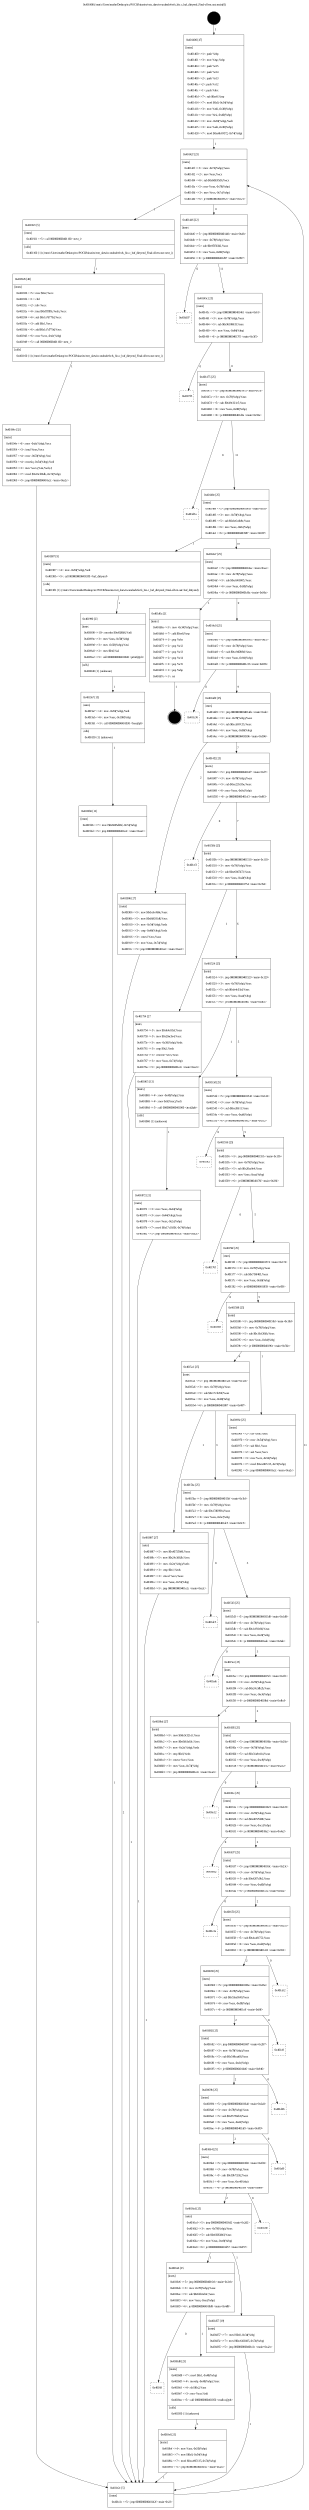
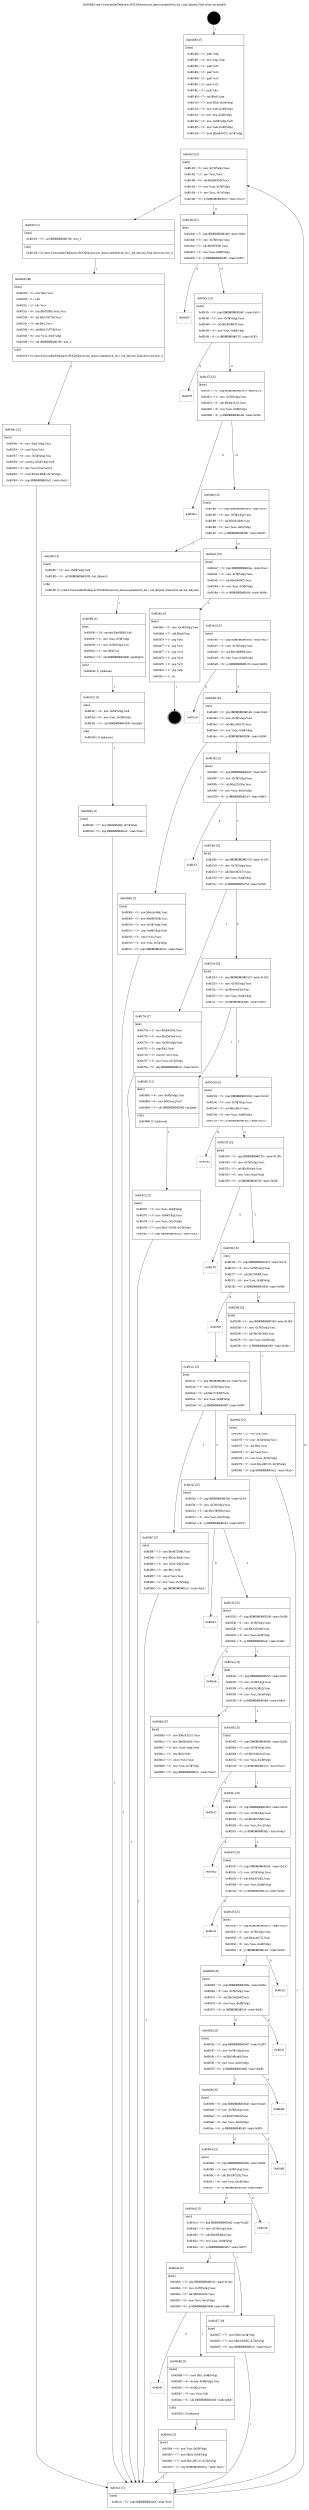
(214, 143) -> none
(237, 608) -> none
(238, 1356) -> (215, 1346)
(256, 1901) -> none
none -> (296, 2028)
